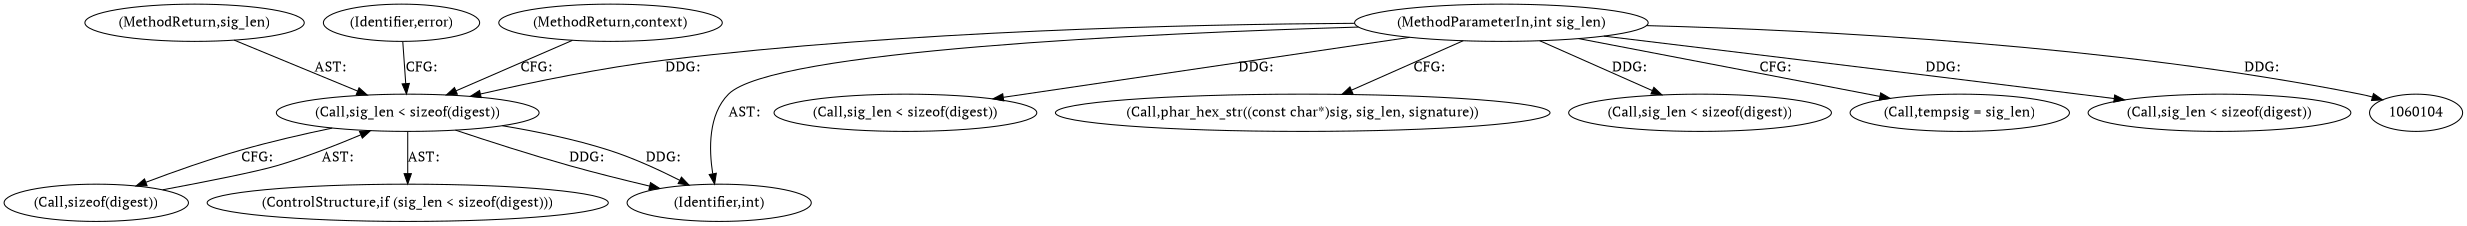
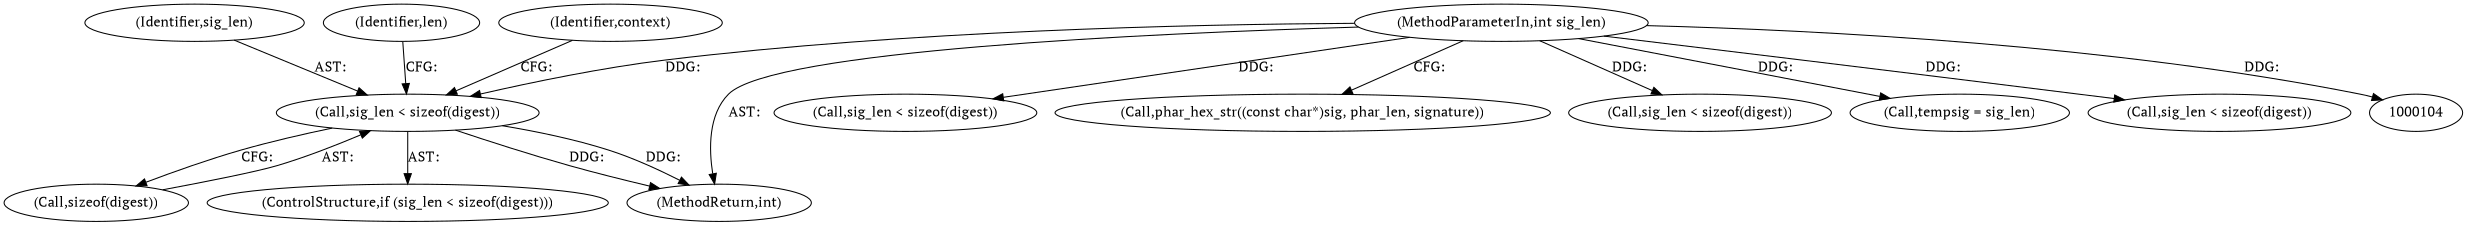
(195, 23) -> (195, 23)
(402, 23) -> (402, 23)
(611, 23) -> (611, 23)
(1778, 68) -> (1778, 68)
(1303, 113) -> (1303, 113)
(2416, 113) -> (2416, 113)
(719, 203) -> (719, 203)
